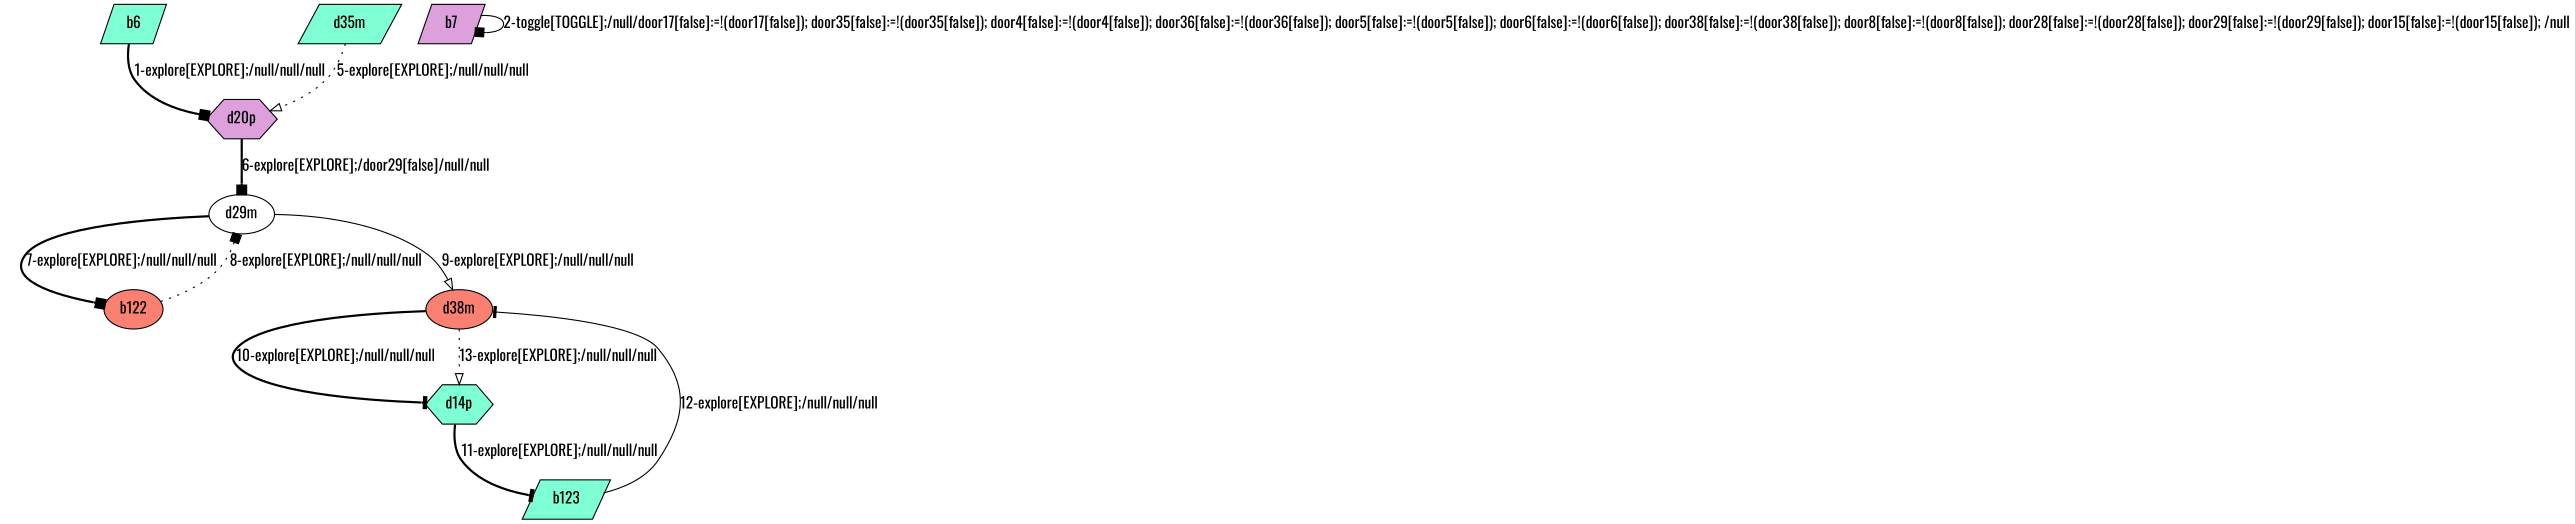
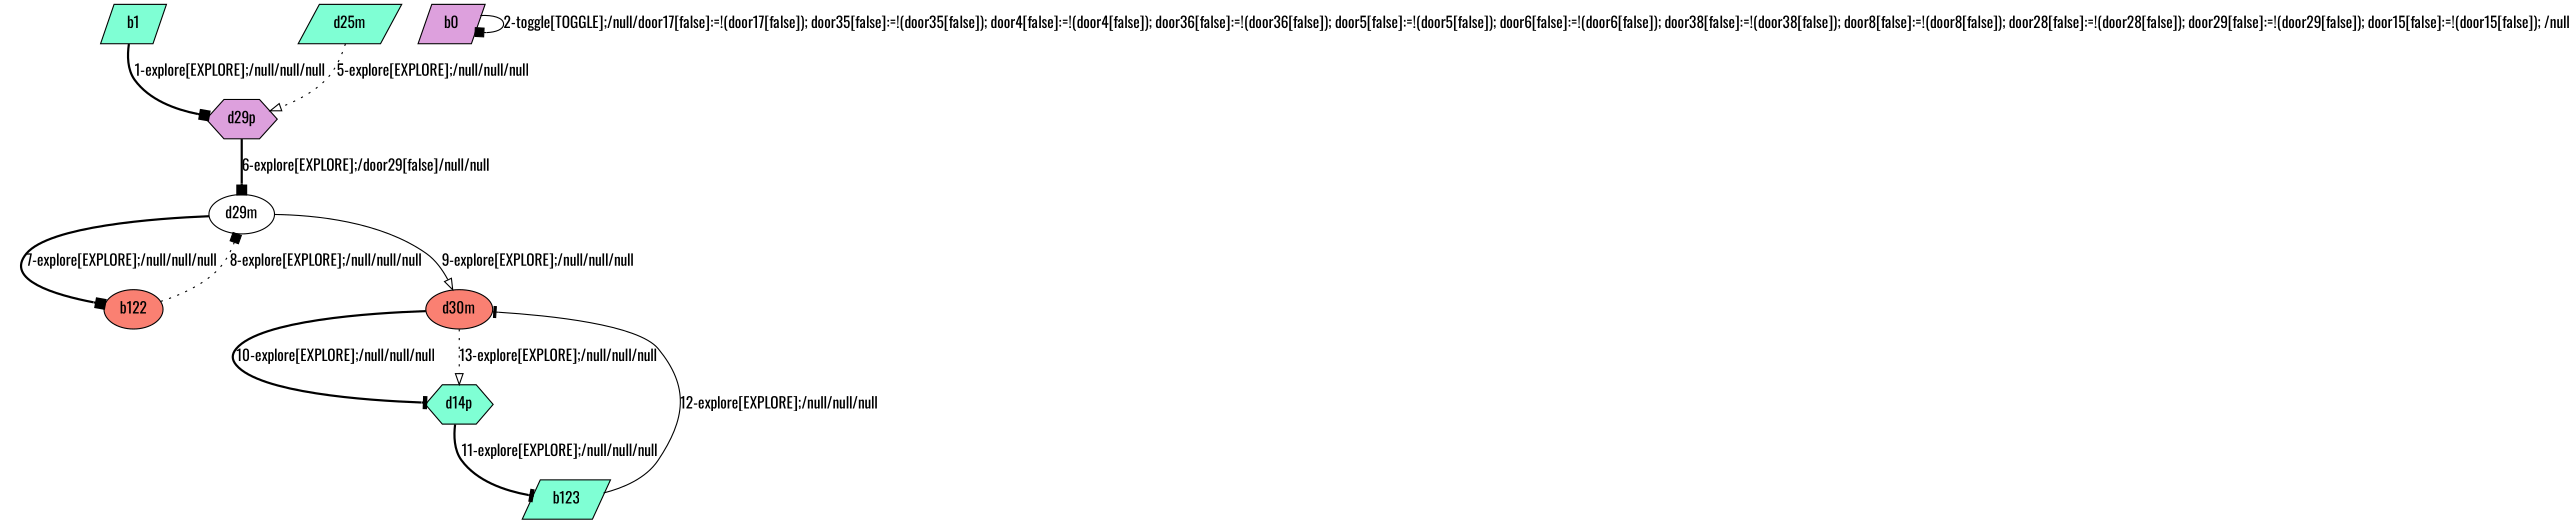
(134, 24) -> (134, 24)
(350, 24) -> (350, 24)
(452, 24) -> (452, 24)
(242, 119) -> (242, 119)
(459, 309) -> (459, 309)
